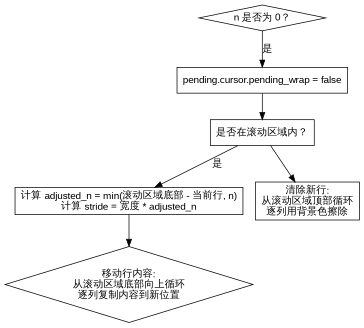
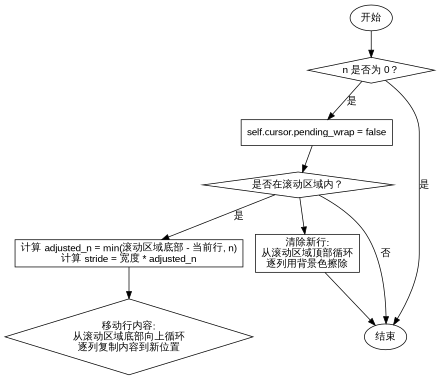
none -> (371, 18)
(262, 80) -> (317, 133)
(262, 133) -> (298, 185)
none -> (386, 337)
